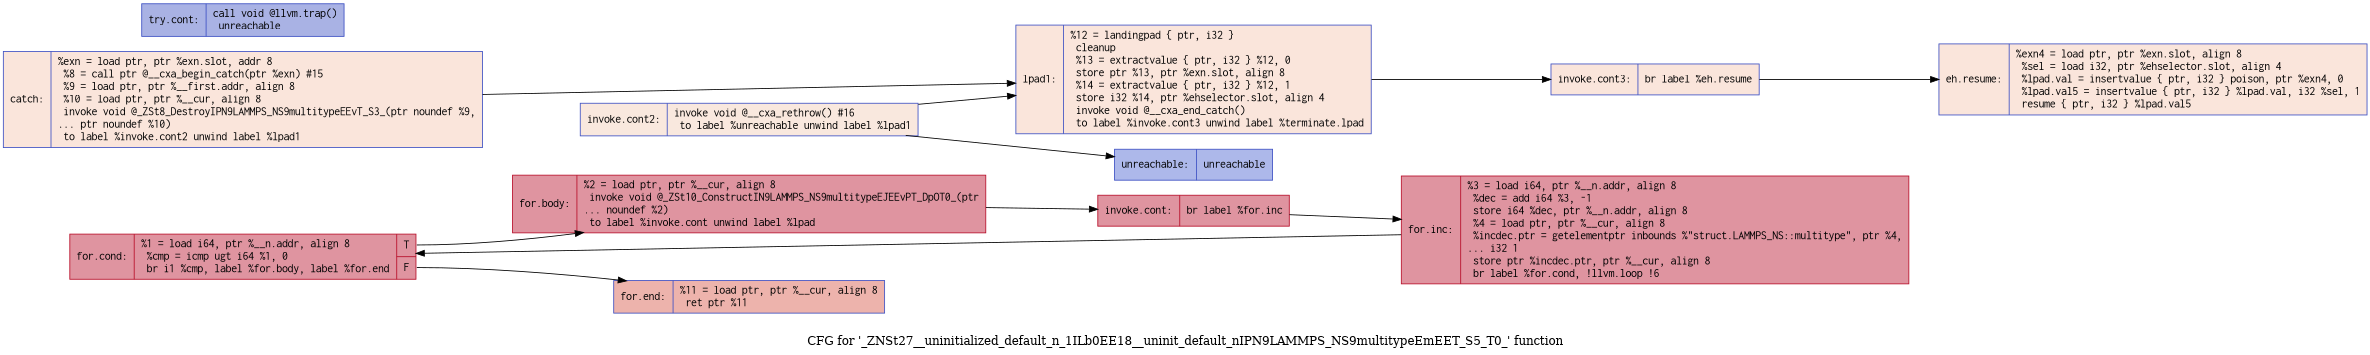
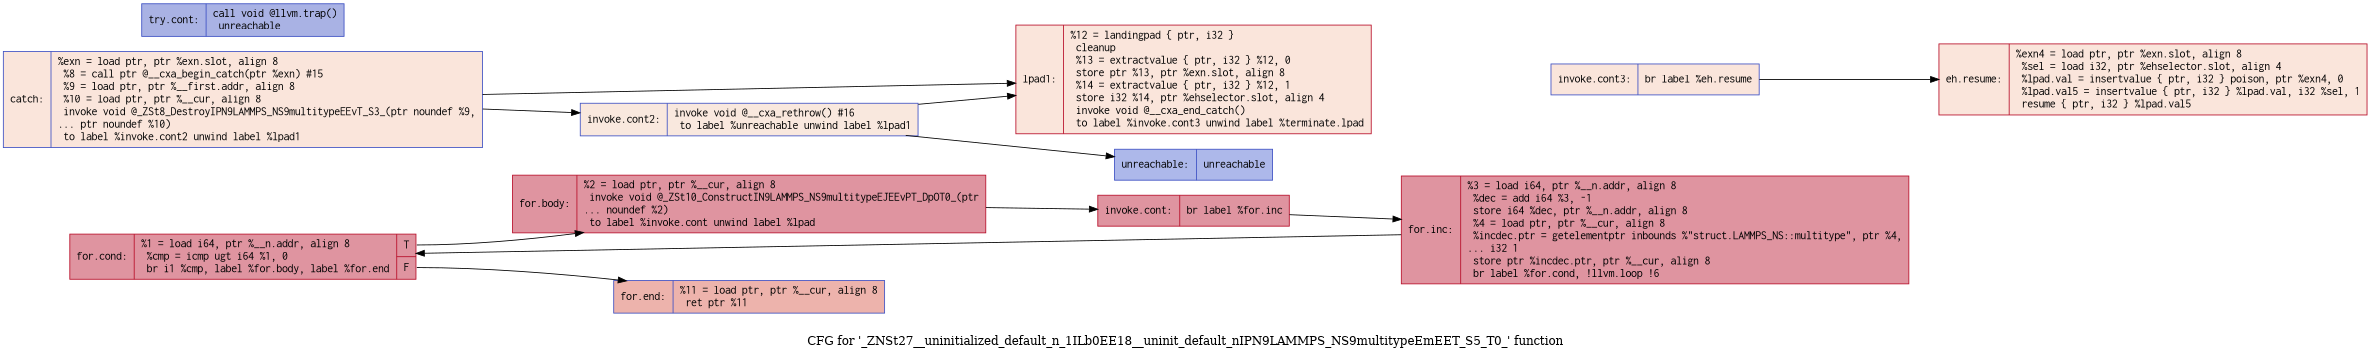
(165, 61) -> (168, 61)
(1194, 79) -> (1194, 79)
(1457, 79) -> none
(2153, 79) -> (2153, 79)
none -> (527, 111)
